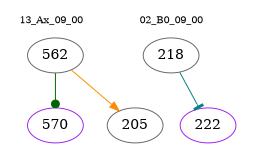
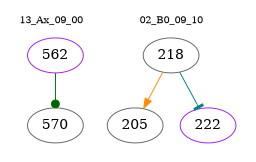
(172, 21) -> (172, 21)
(55, 55) -> (55, 55)
(85, 81) -> (156, 86)
(55, 125) -> (55, 125)
